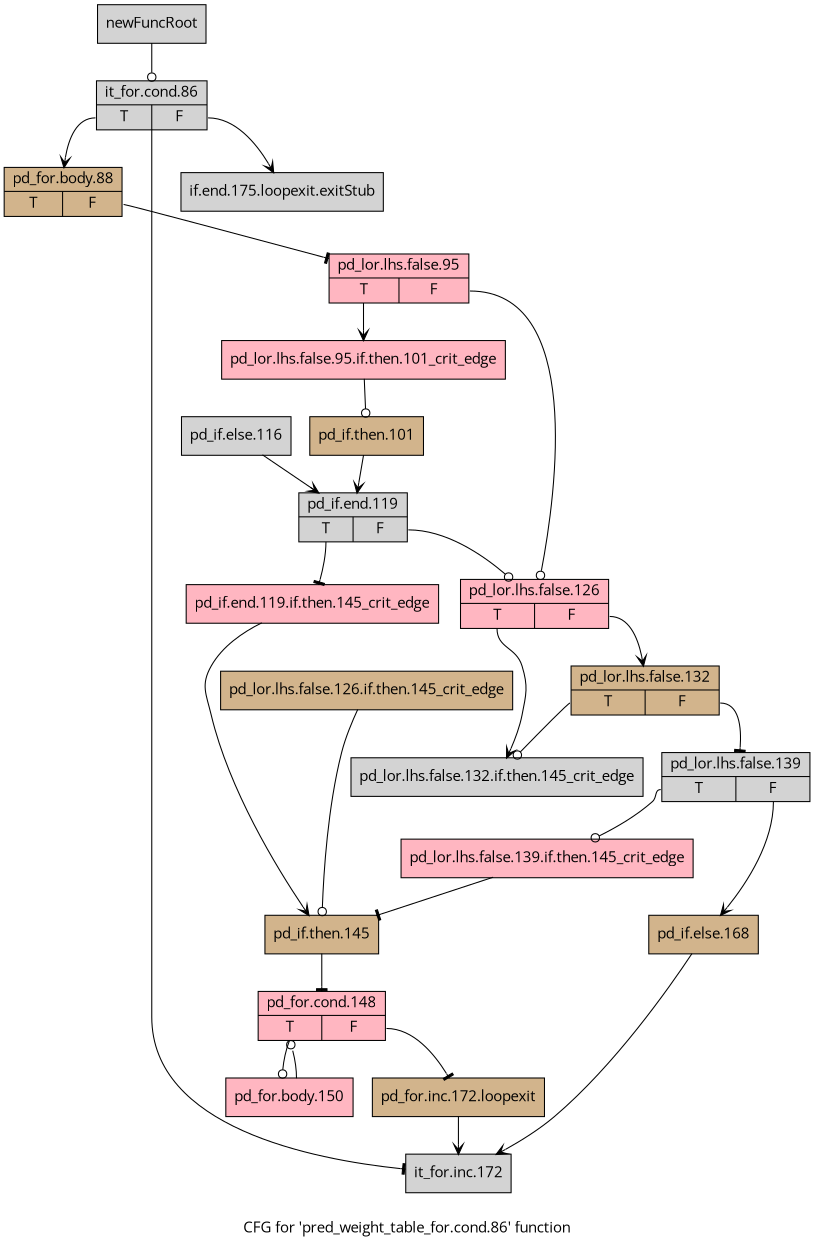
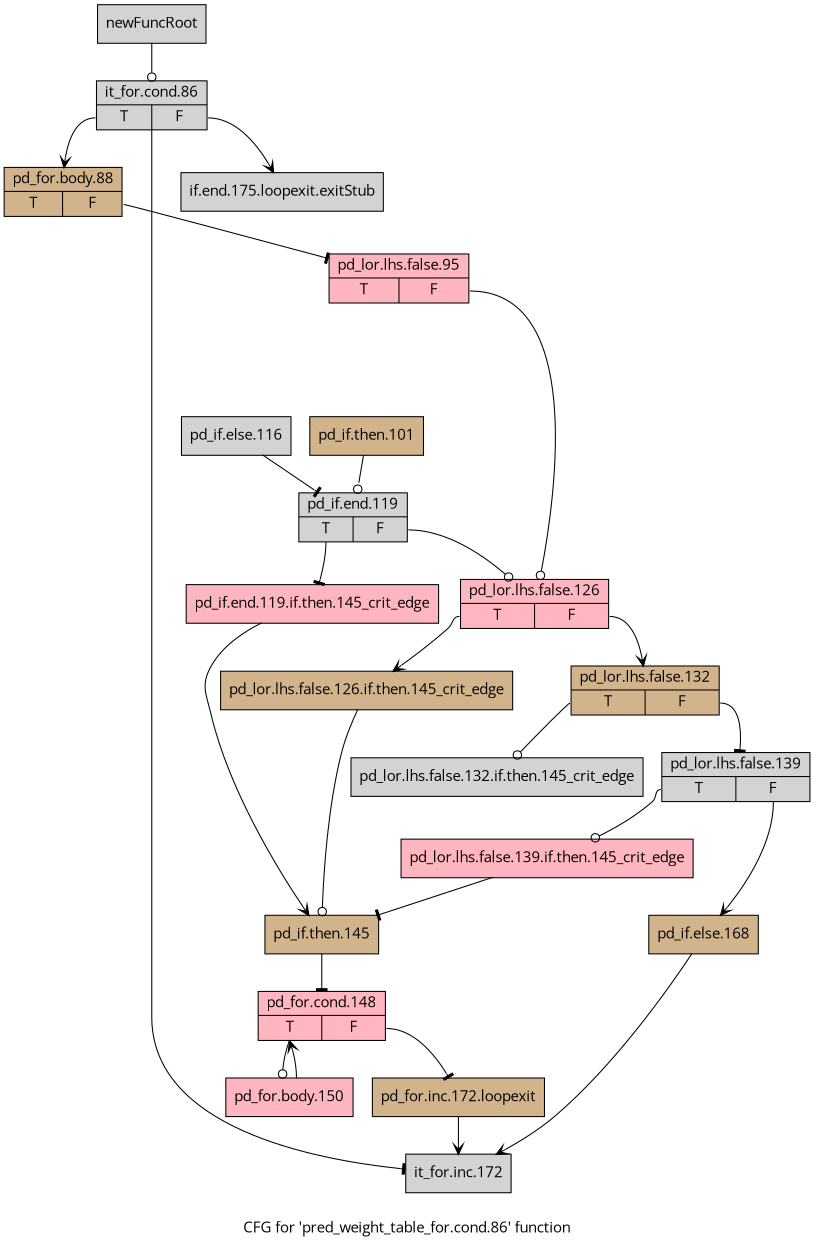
(364, 360) -> none
(361, 469) -> (361, 469)
(288, 472) -> (288, 472)
(526, 685) -> (432, 642)
(295, 1064) -> (295, 1064)
